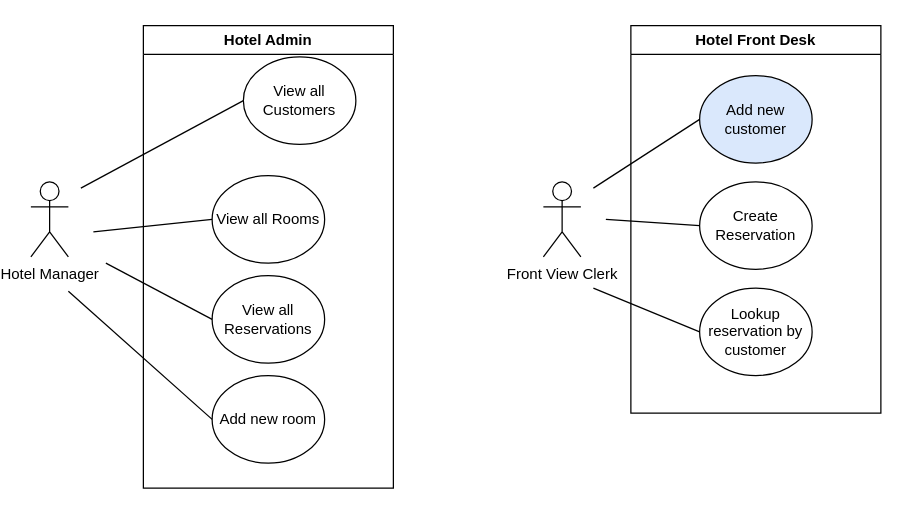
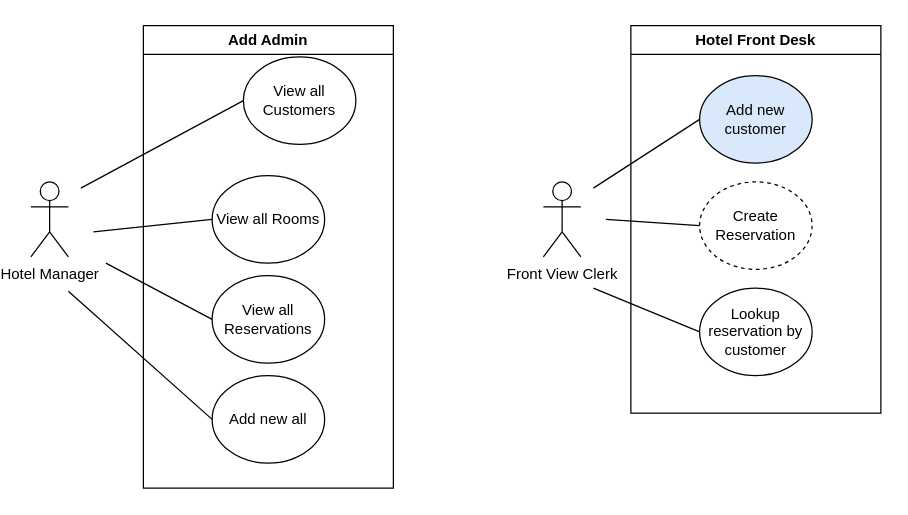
(268, 41) -> (268, 41)
(756, 226) -> (756, 226)
(268, 419) -> (268, 419)
